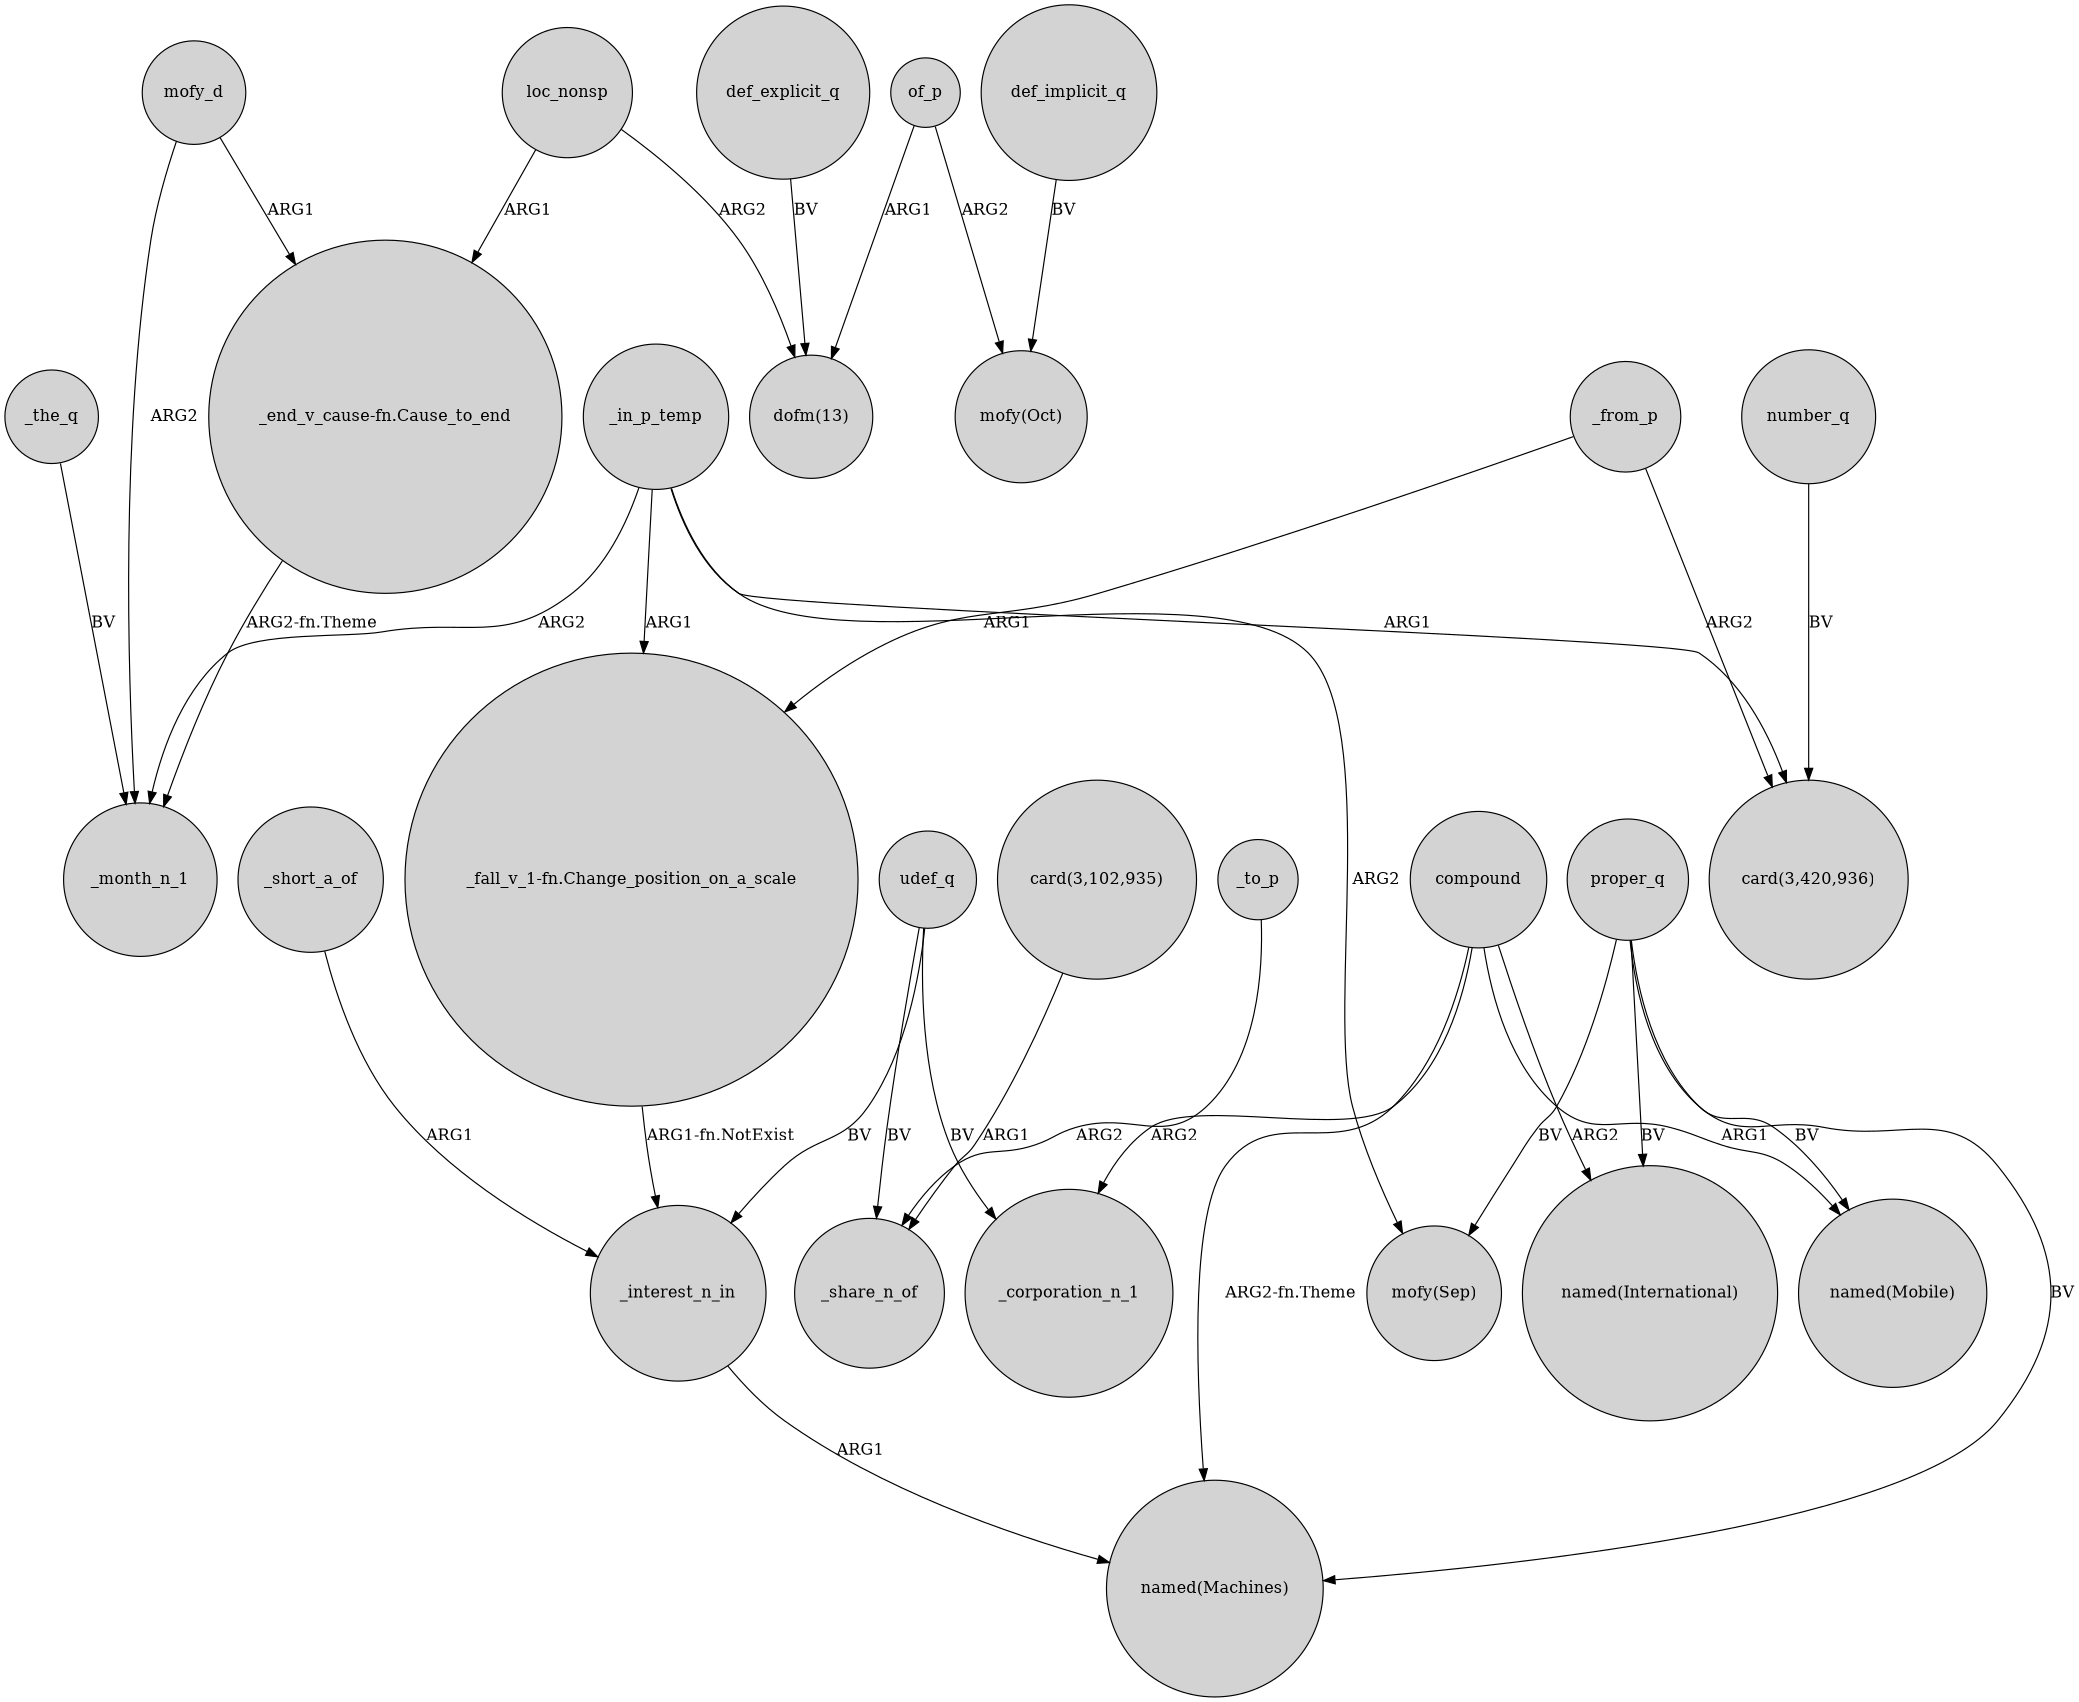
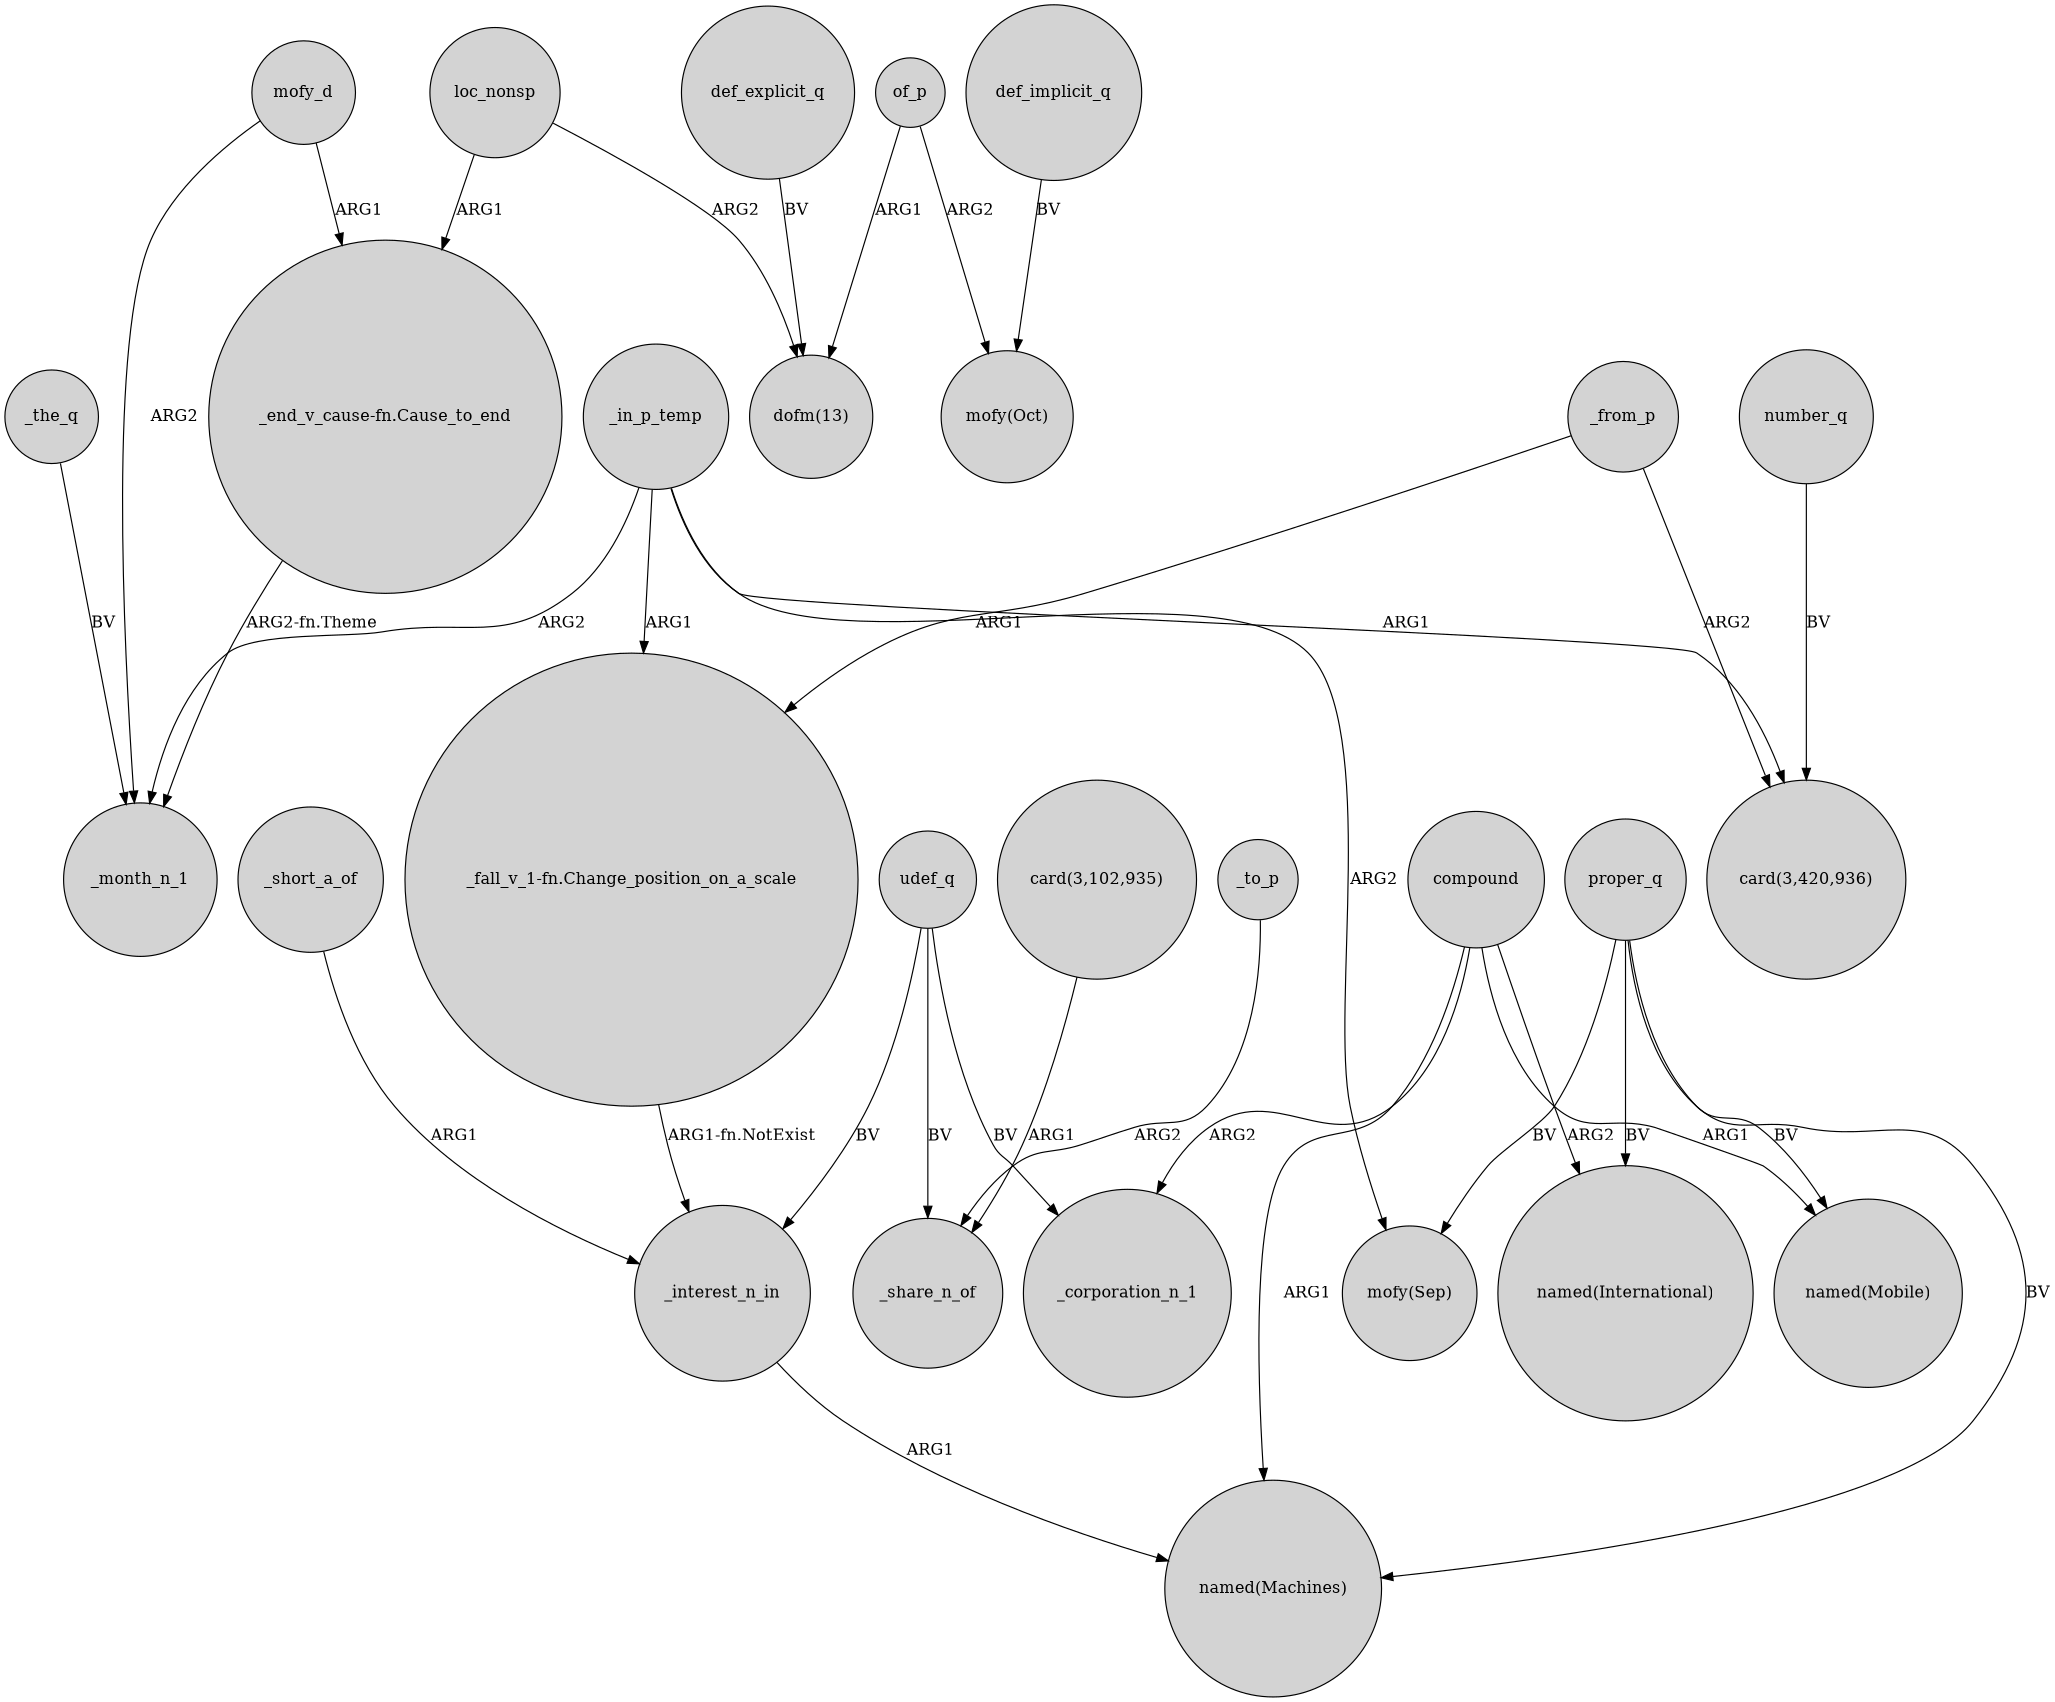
(1291, 1293) -> (1308, 1293)
